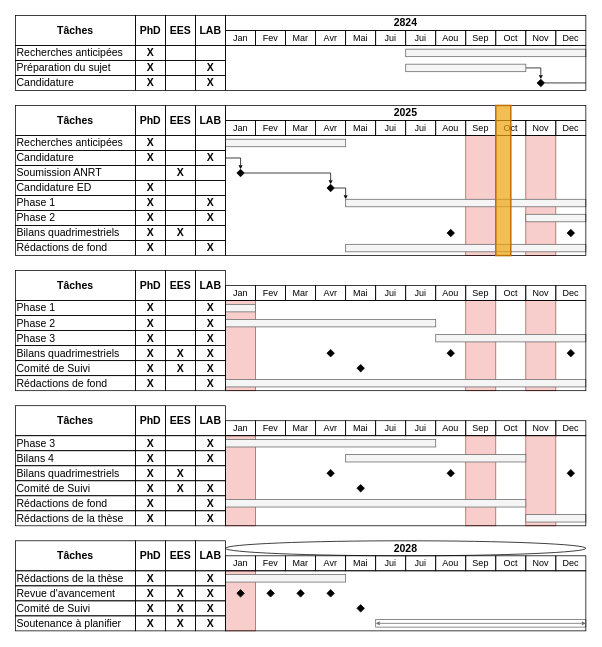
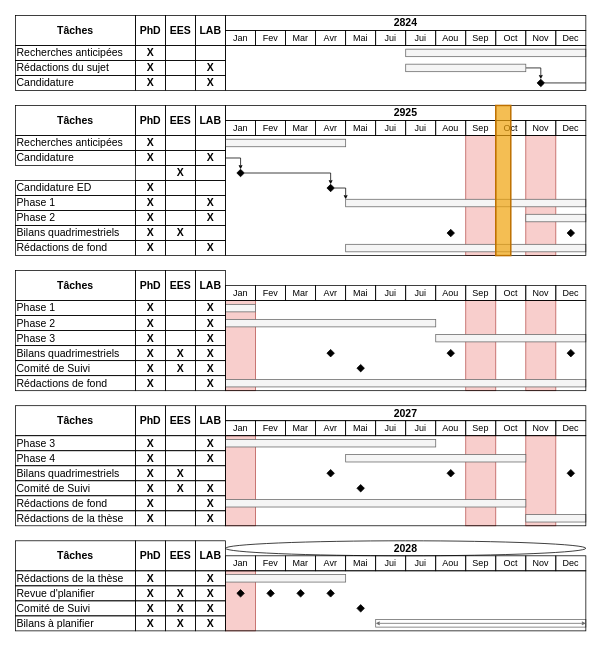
(72, 68) -> (69, 68)
(405, 113) -> (405, 113)
(75, 173) -> none
none -> (405, 413)
(36, 458) -> (36, 458)
(67, 593) -> (60, 593)
(75, 623) -> (60, 623)
